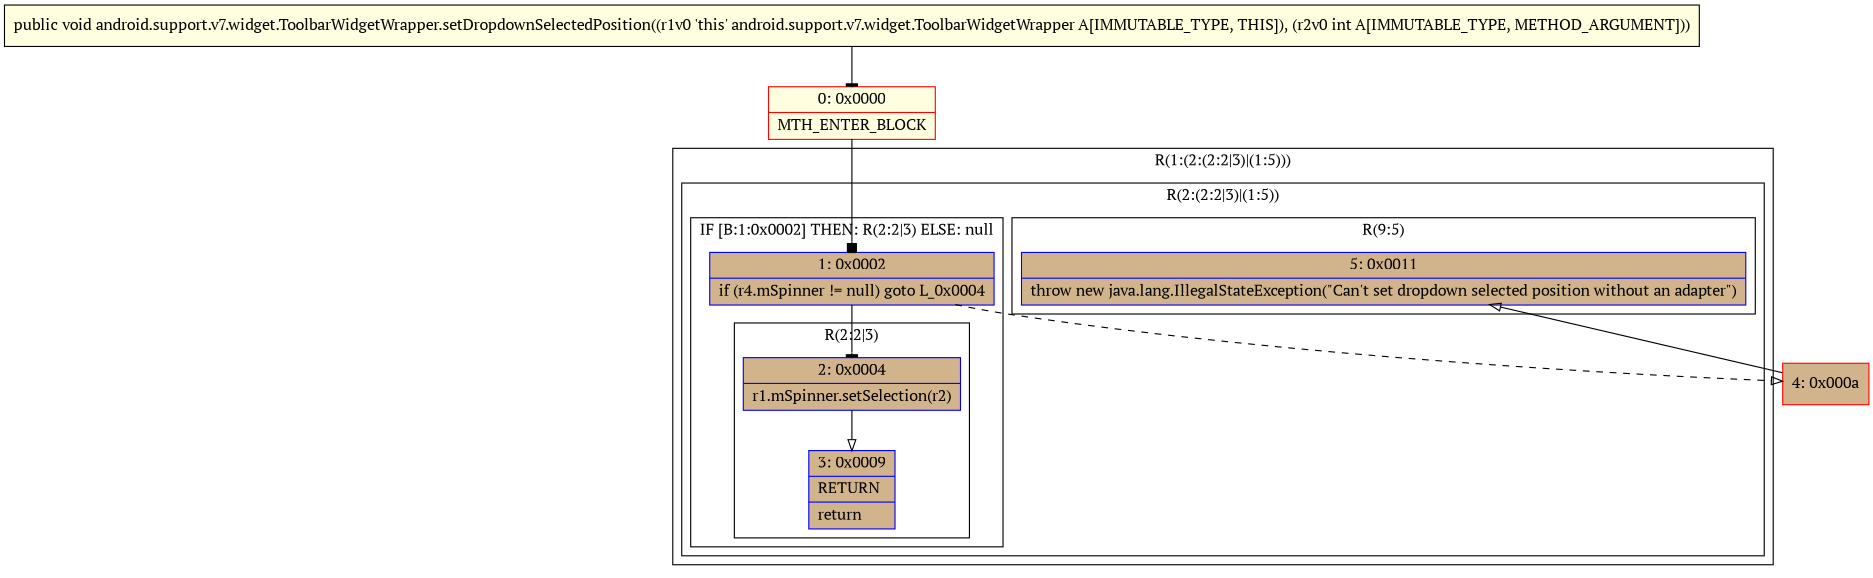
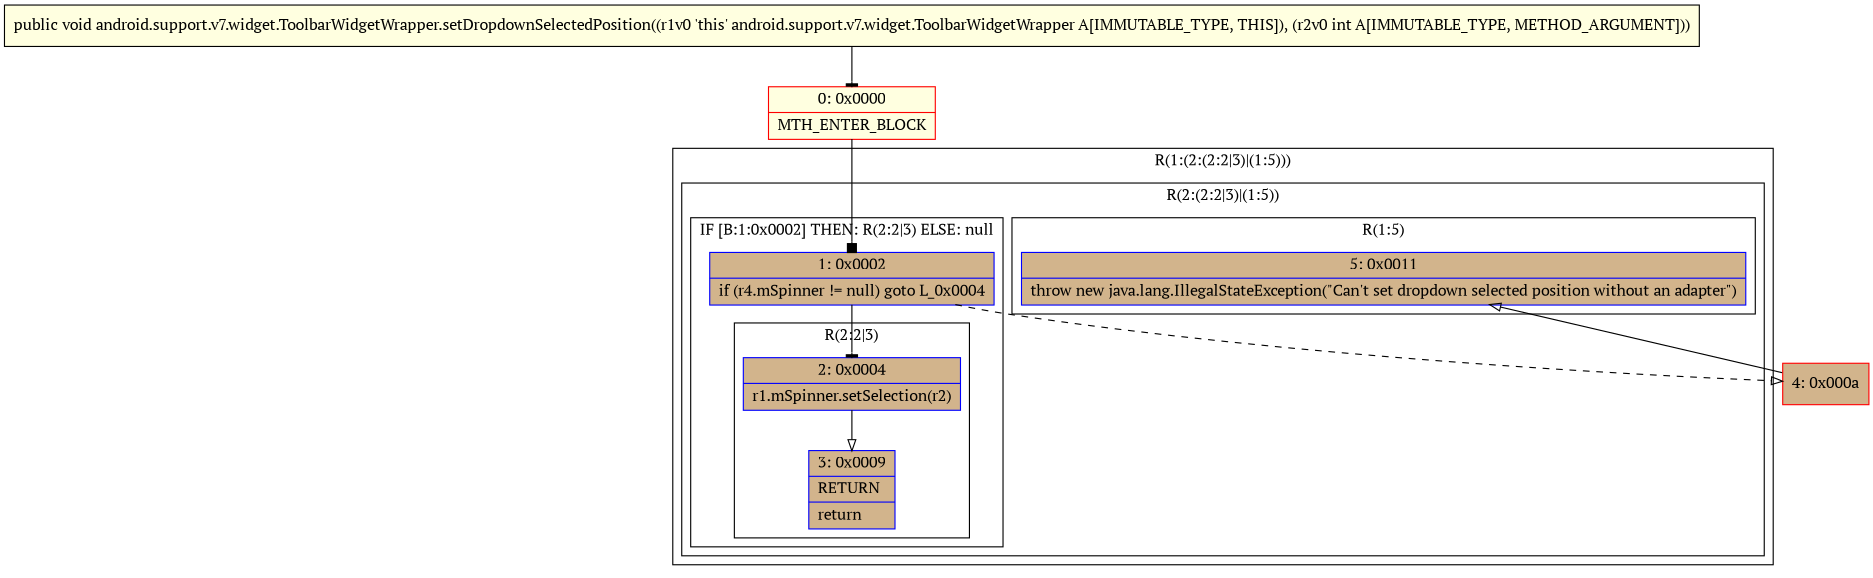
(1384, 231) -> (1384, 231)
